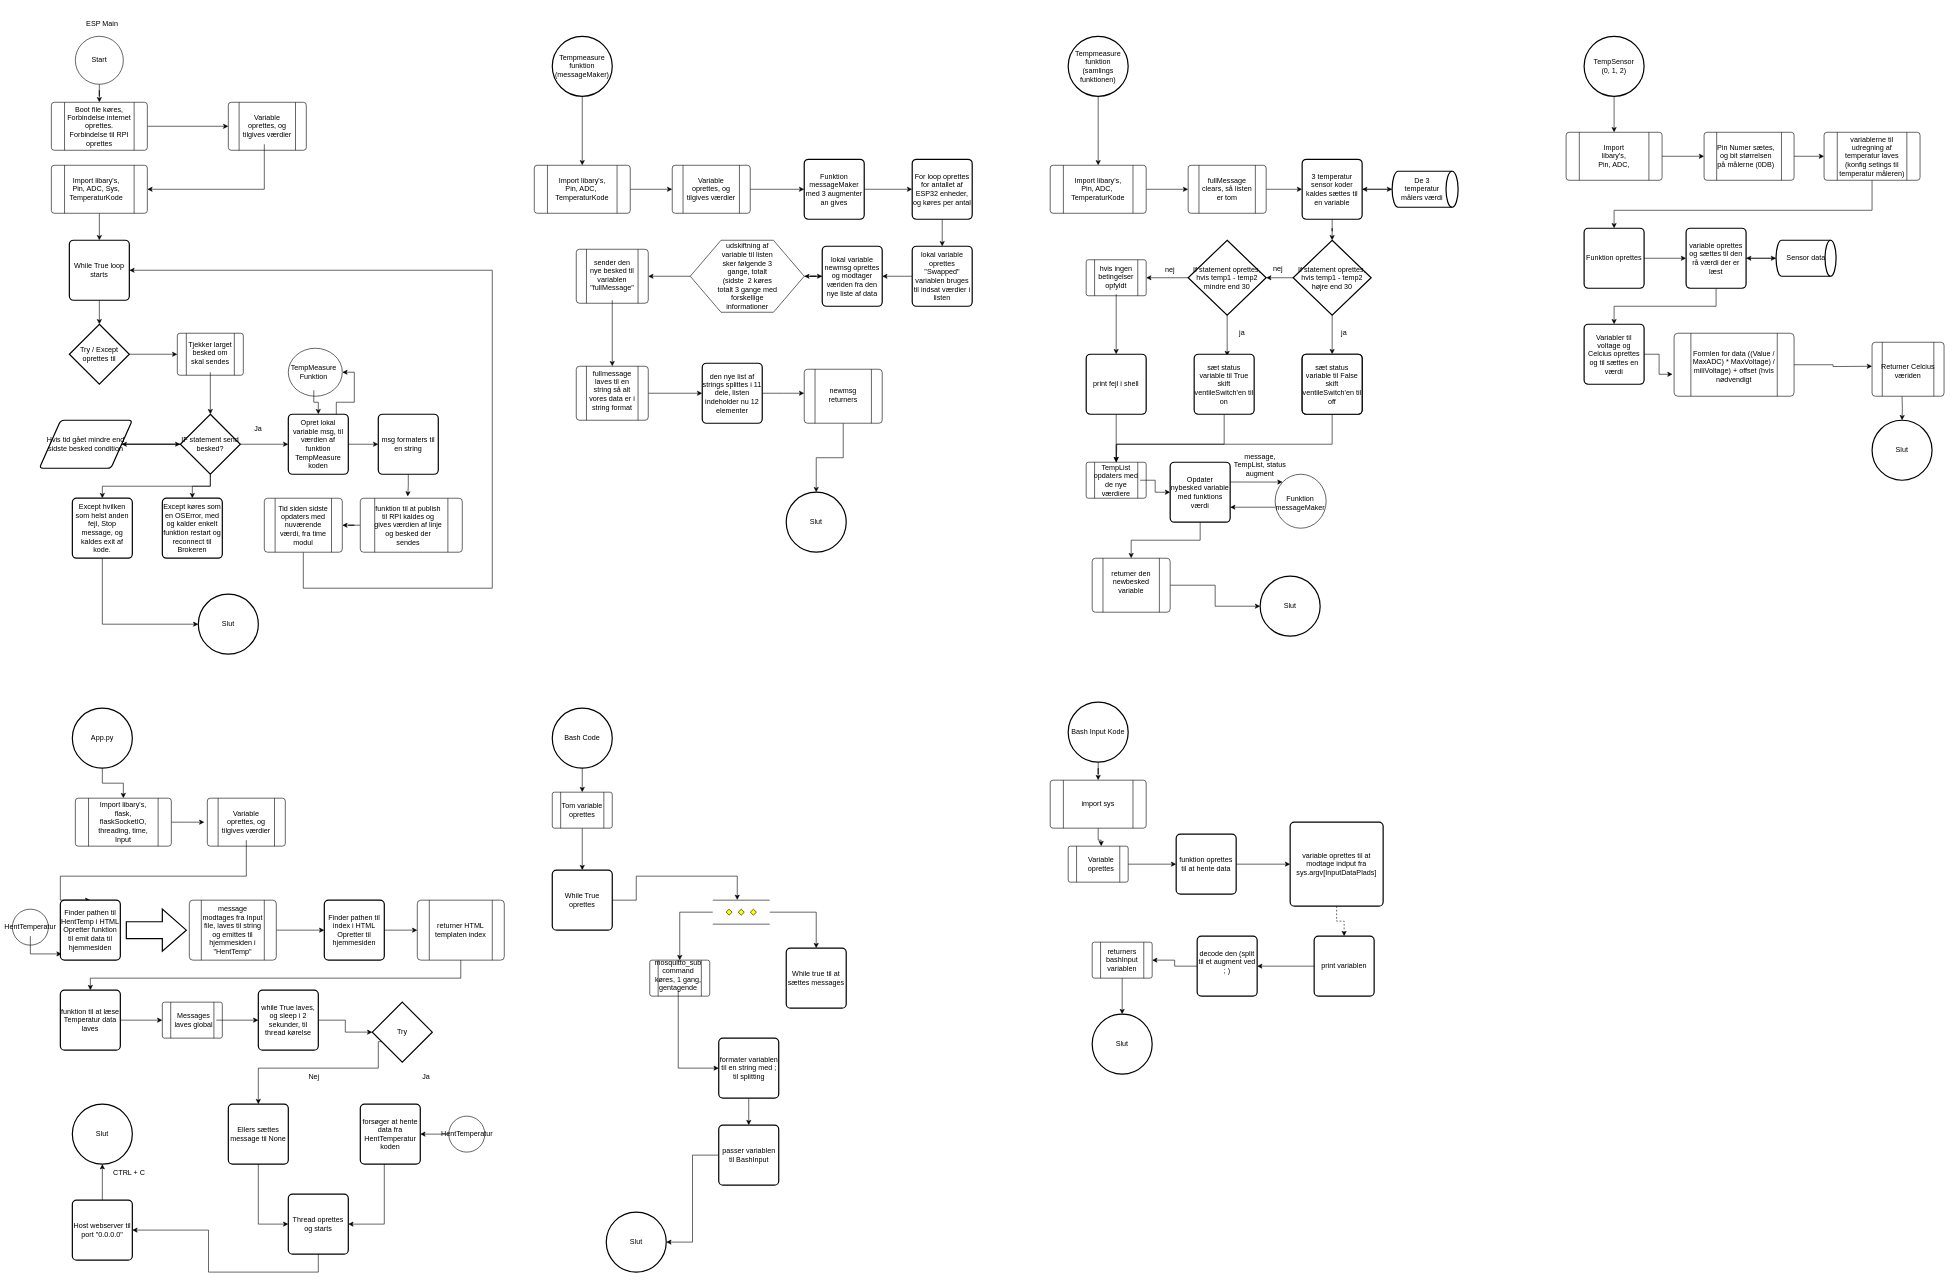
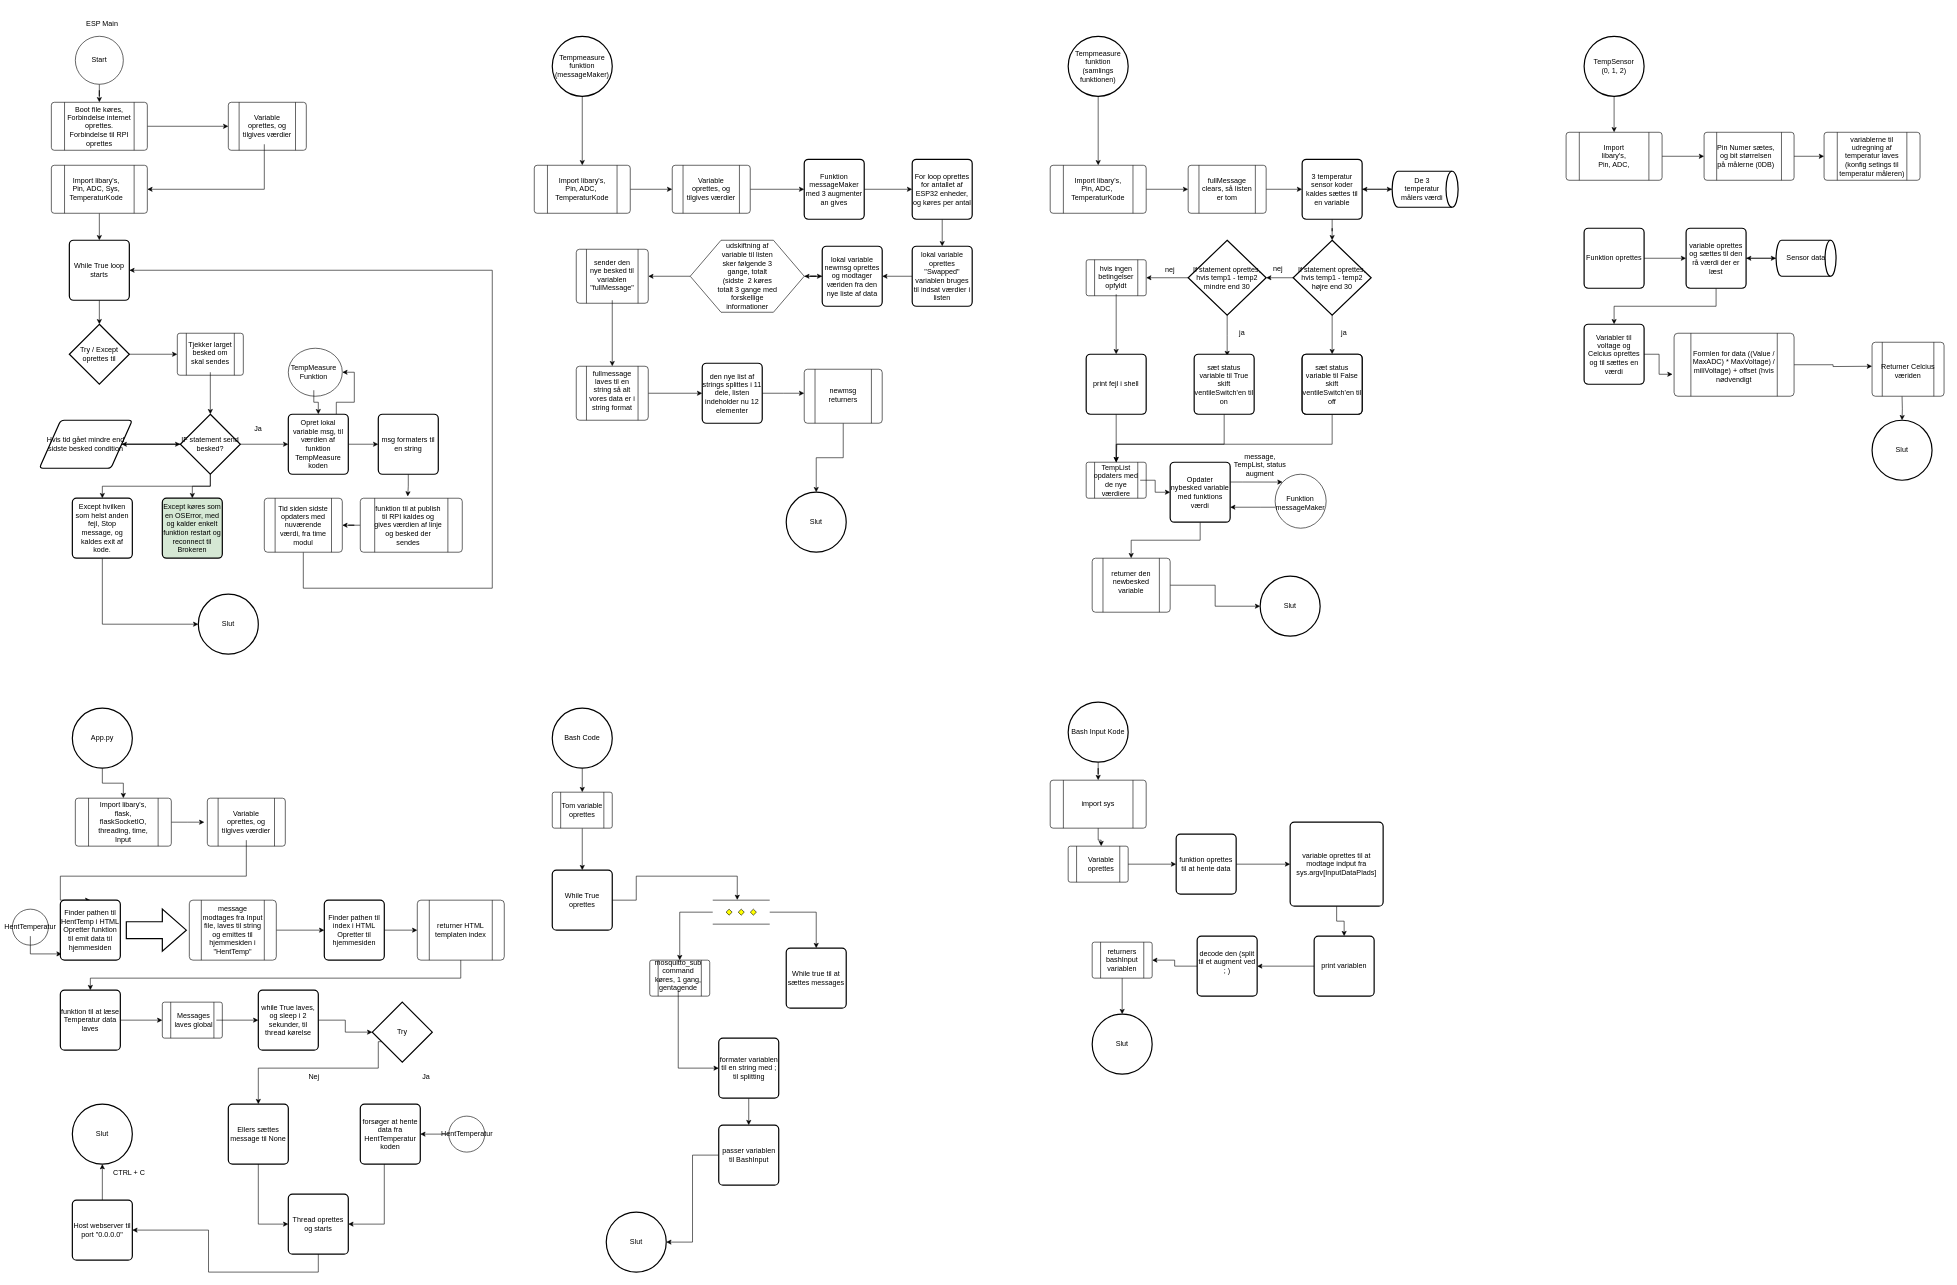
(1614, 210) -> none
(192, 528) -> (192, 528)
(1338, 921) -> (1338, 921)
